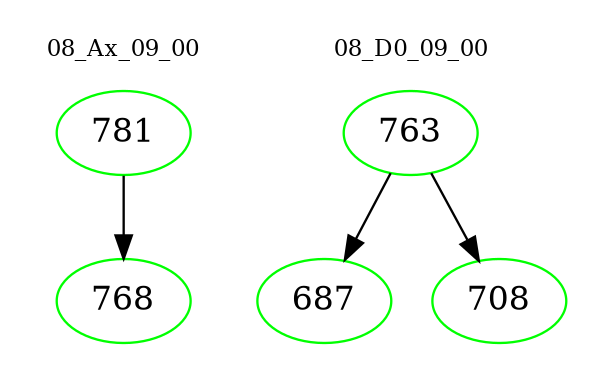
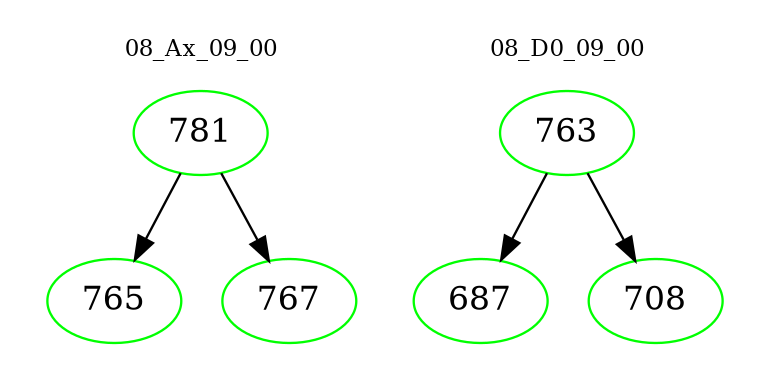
(124, 301) -> (114, 301)
none -> (289, 301)
